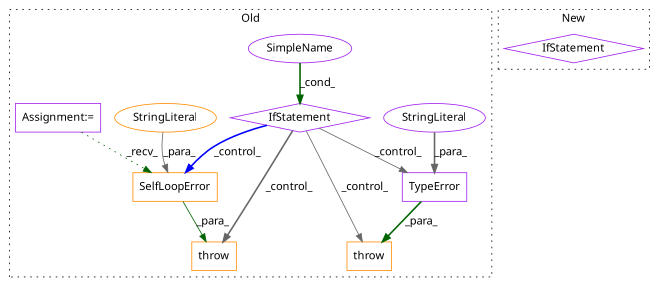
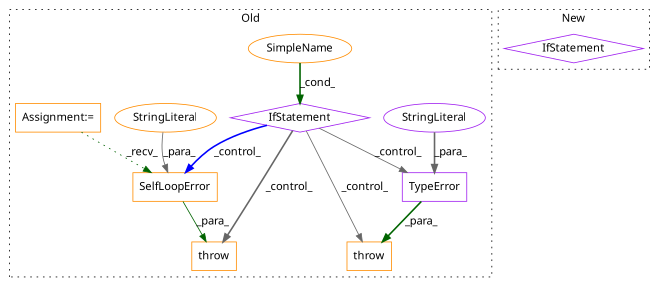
(300, 49) -> (300, 49)
(58, 118) -> (58, 118)
